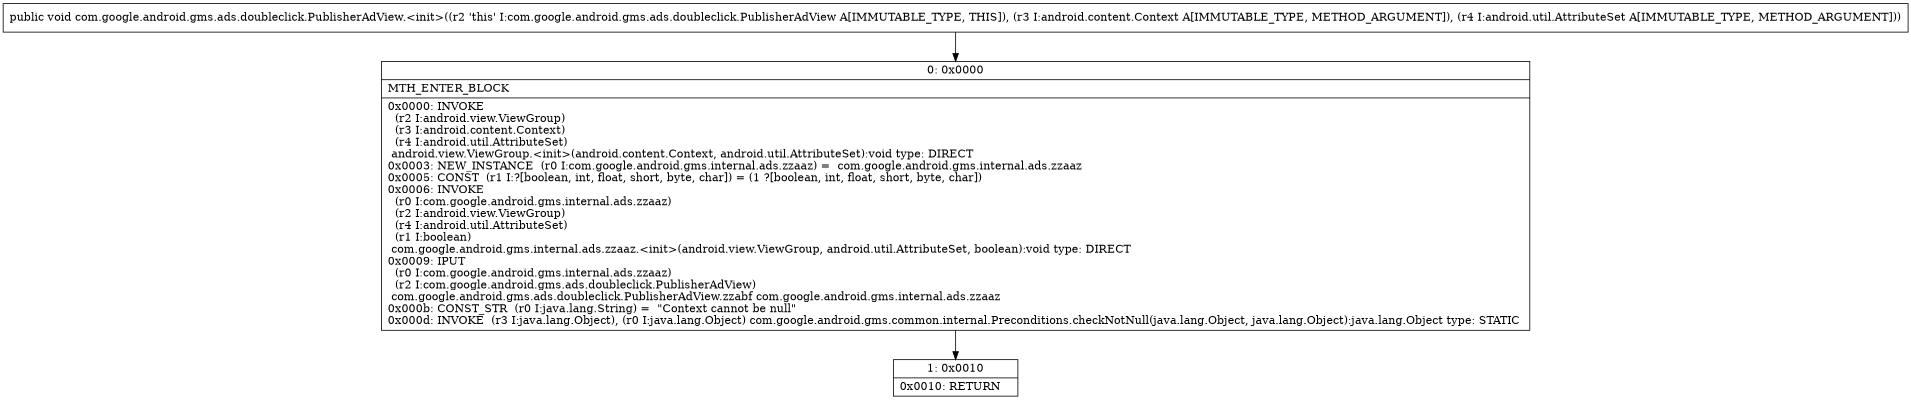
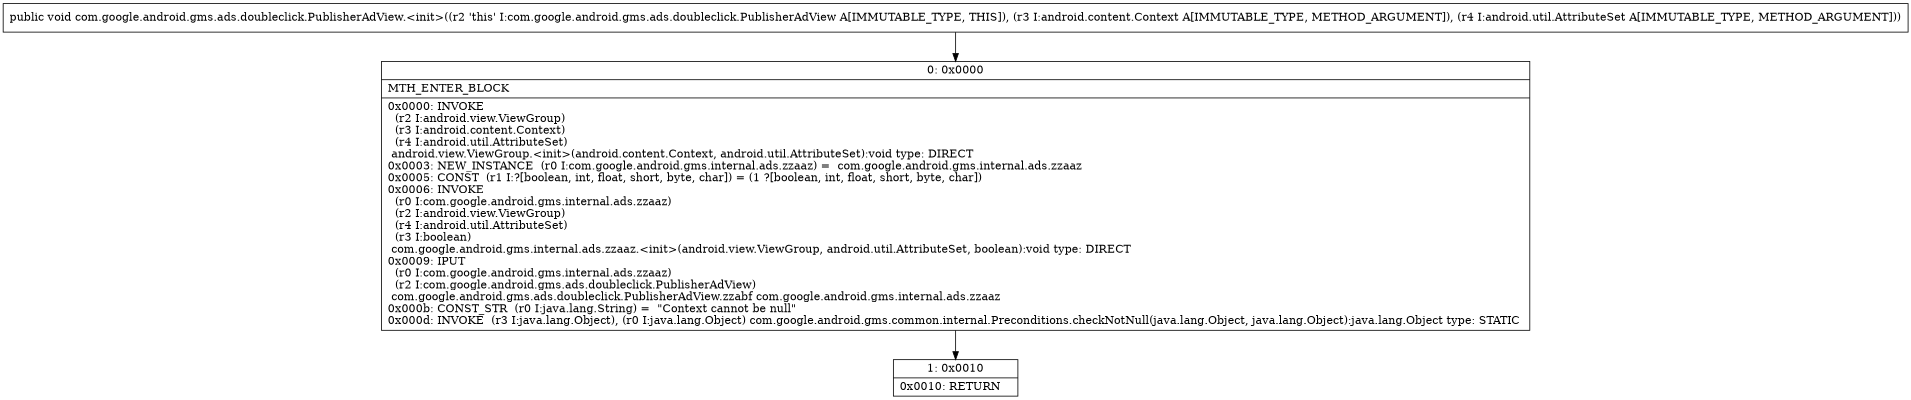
(430, 238) -> (430, 238)
